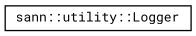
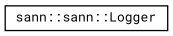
(98, 18) -> (86, 18)
